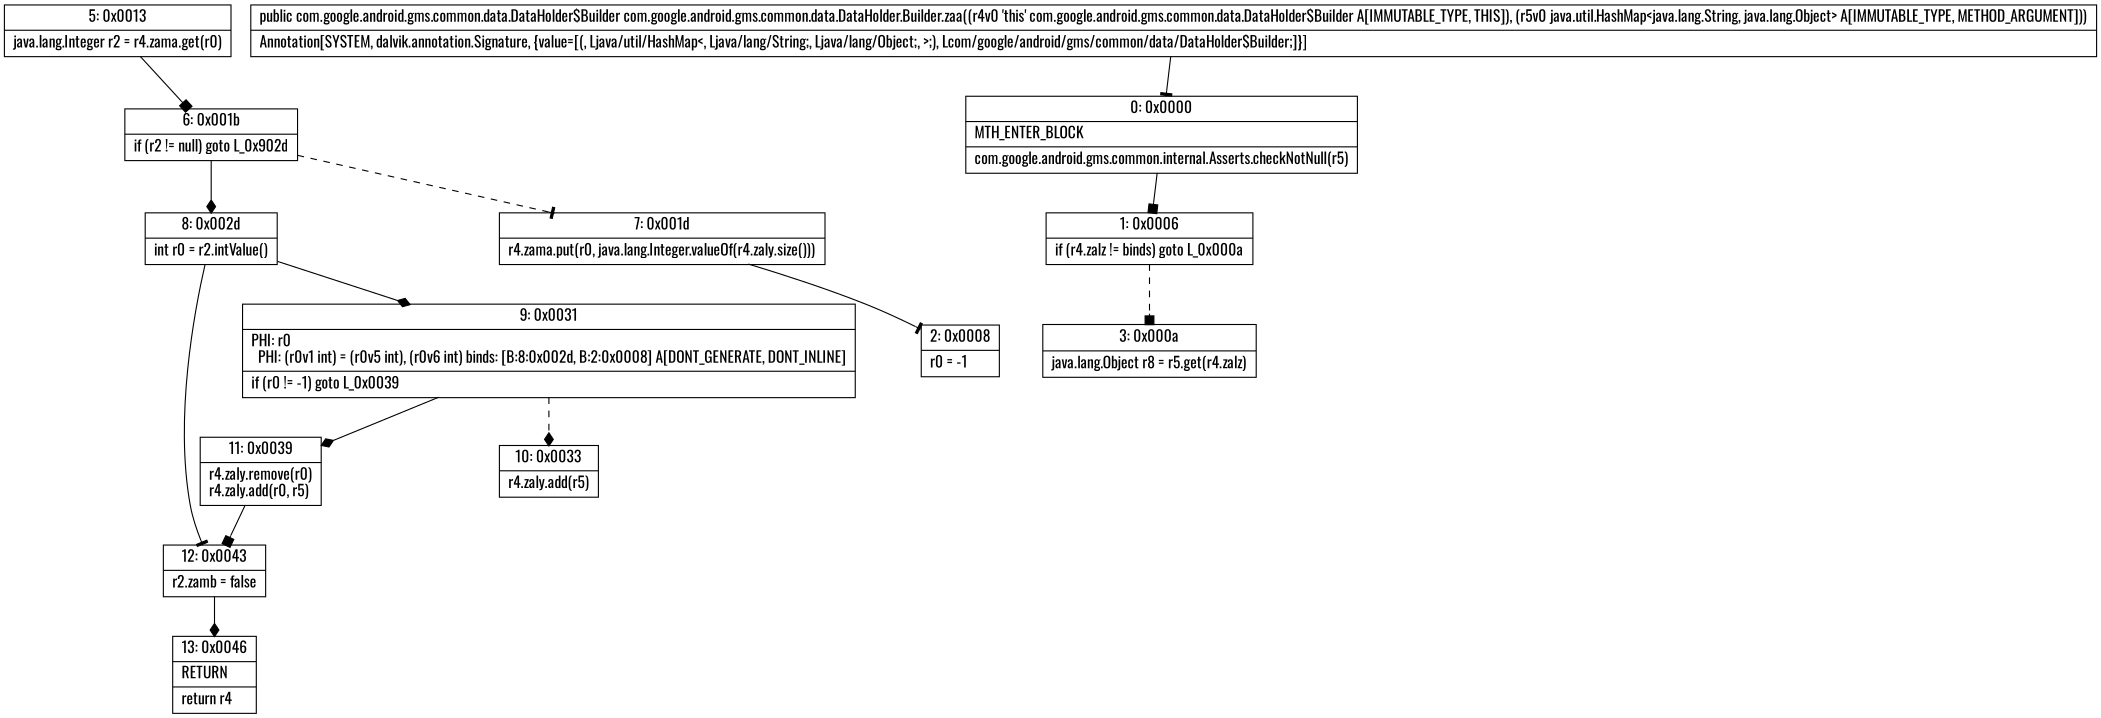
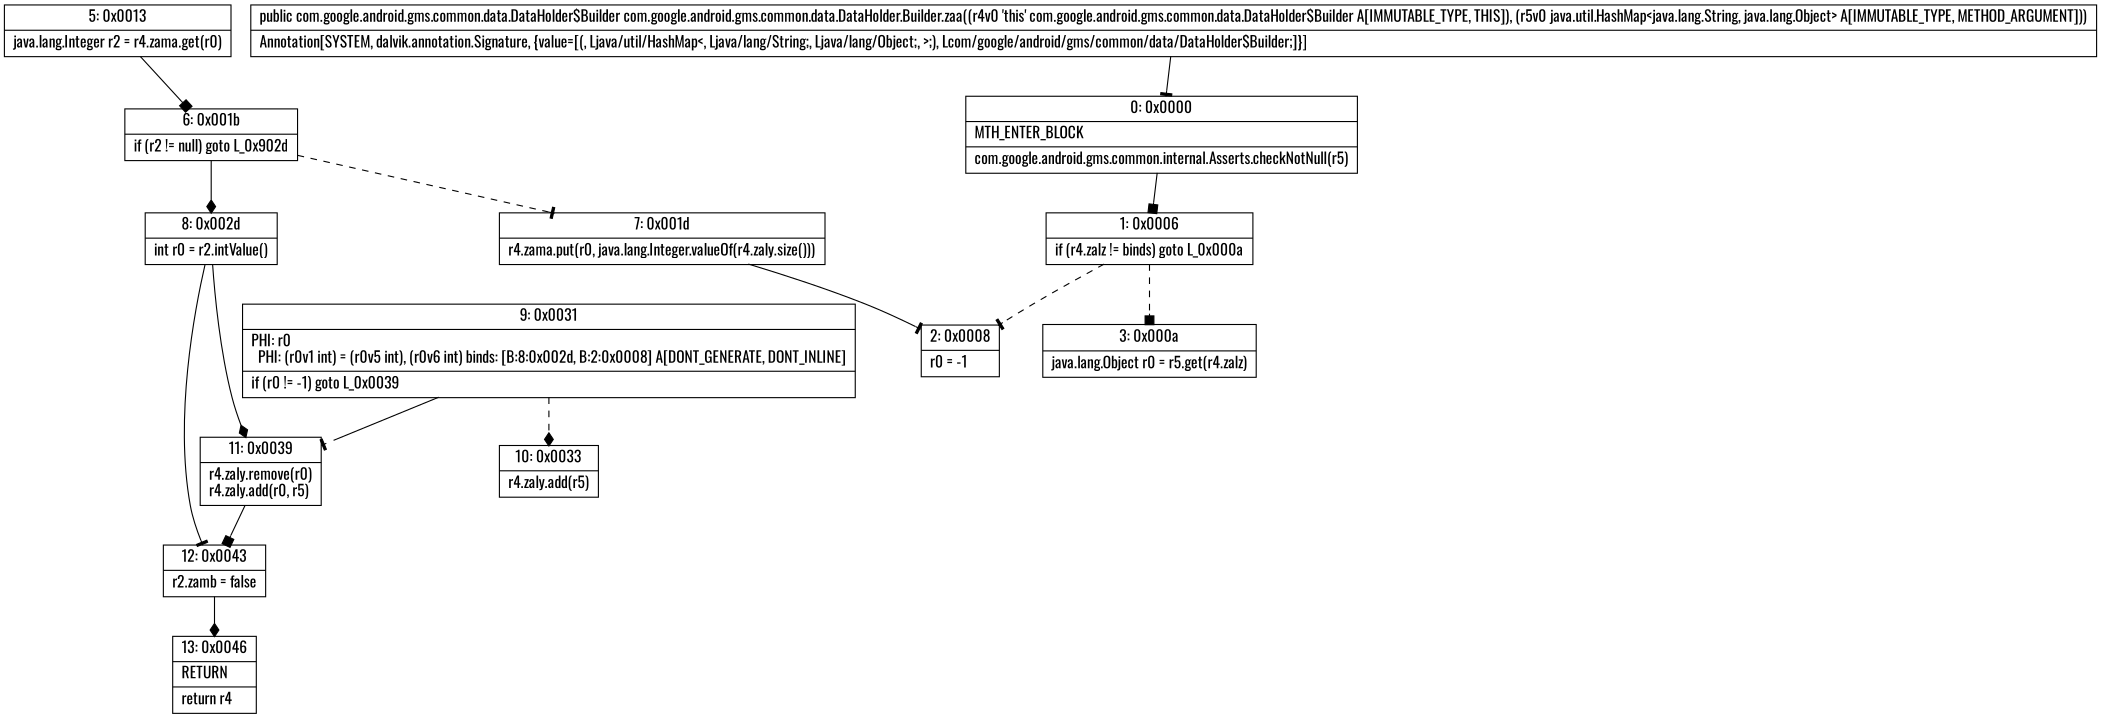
(337, 281) -> (222, 346)
none -> (1053, 293)
(1150, 364) -> (1150, 364)
(386, 419) -> (386, 419)
